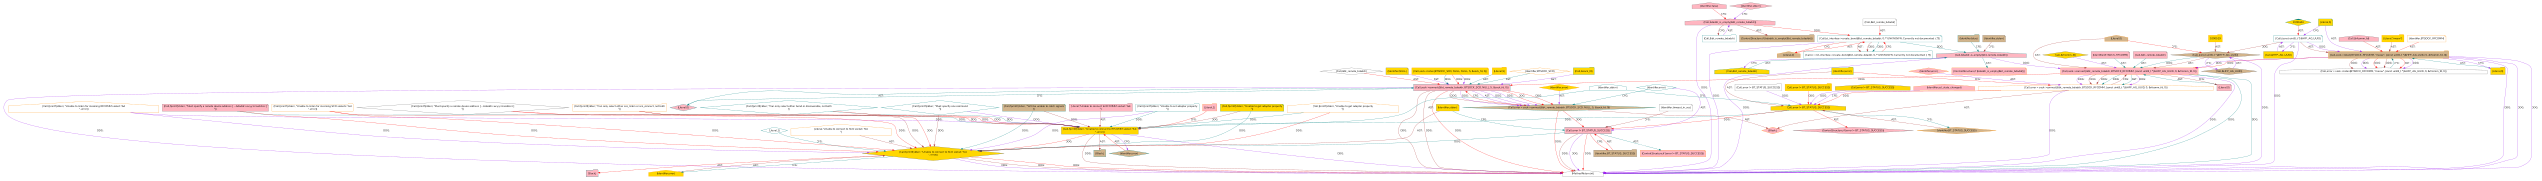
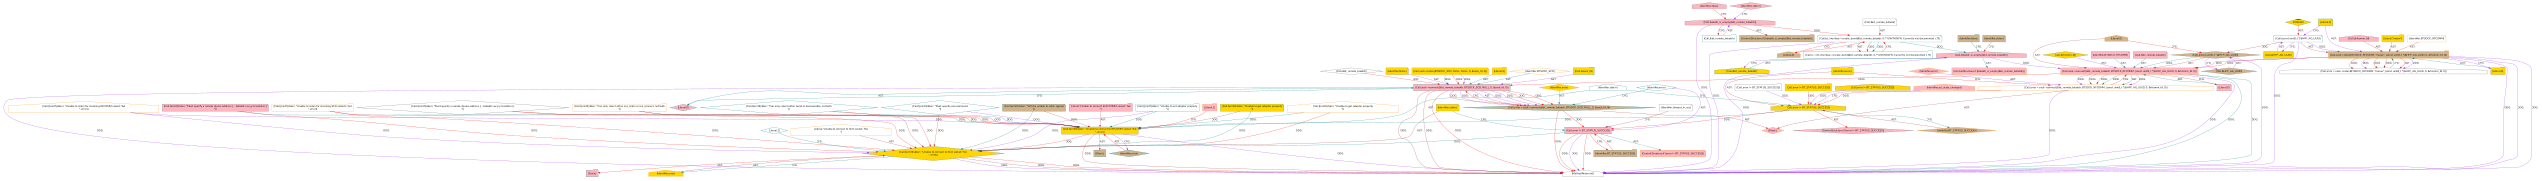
(2215, 39) -> none
